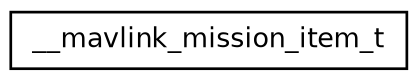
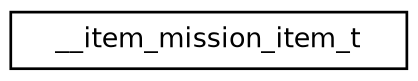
(209, 40) -> (209, 40)
